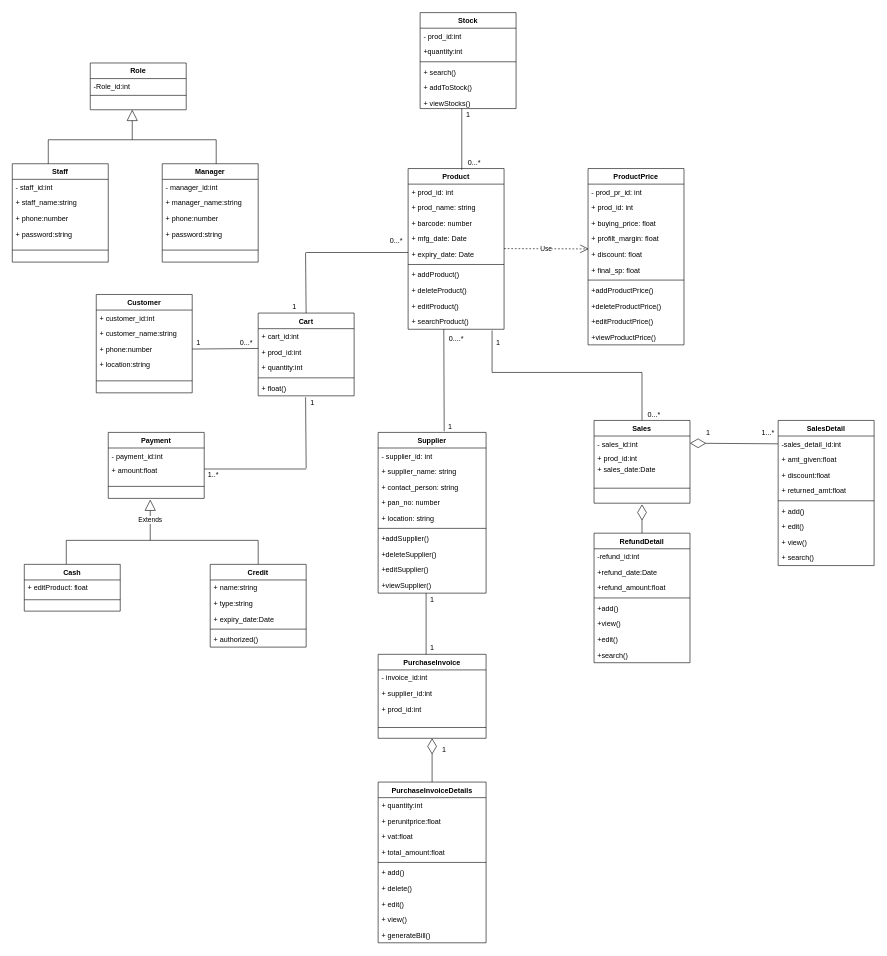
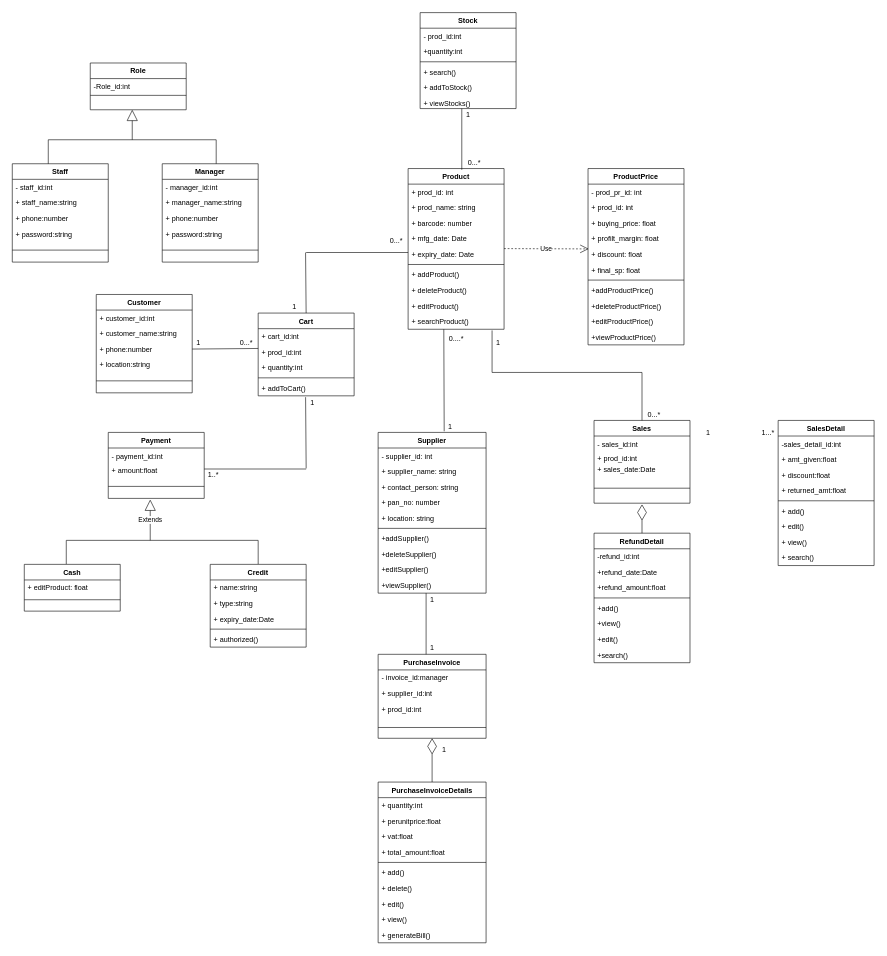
(278, 388) -> (287, 388)
(741, 443) -> none
(408, 678) -> (417, 678)
